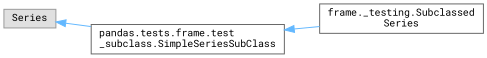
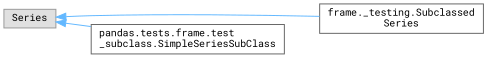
(307, 28) -> (193, 15)
